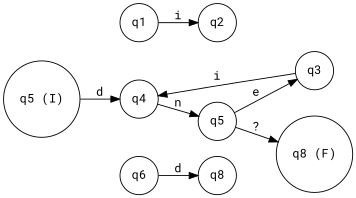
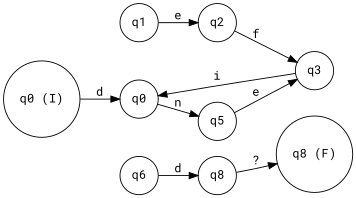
(178, 16) -> (178, 16)
none -> (262, 45)
(42, 99) -> (42, 99)
(139, 99) -> (139, 99)
(253, 133) -> (252, 169)
